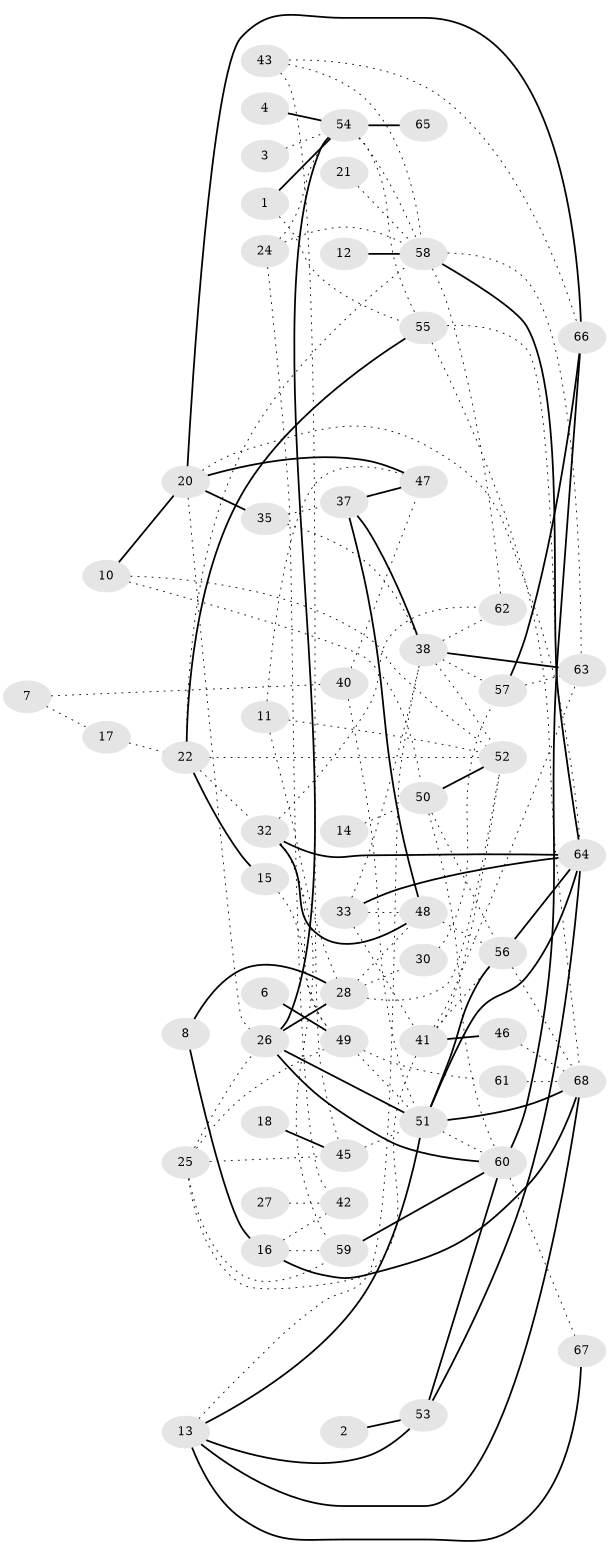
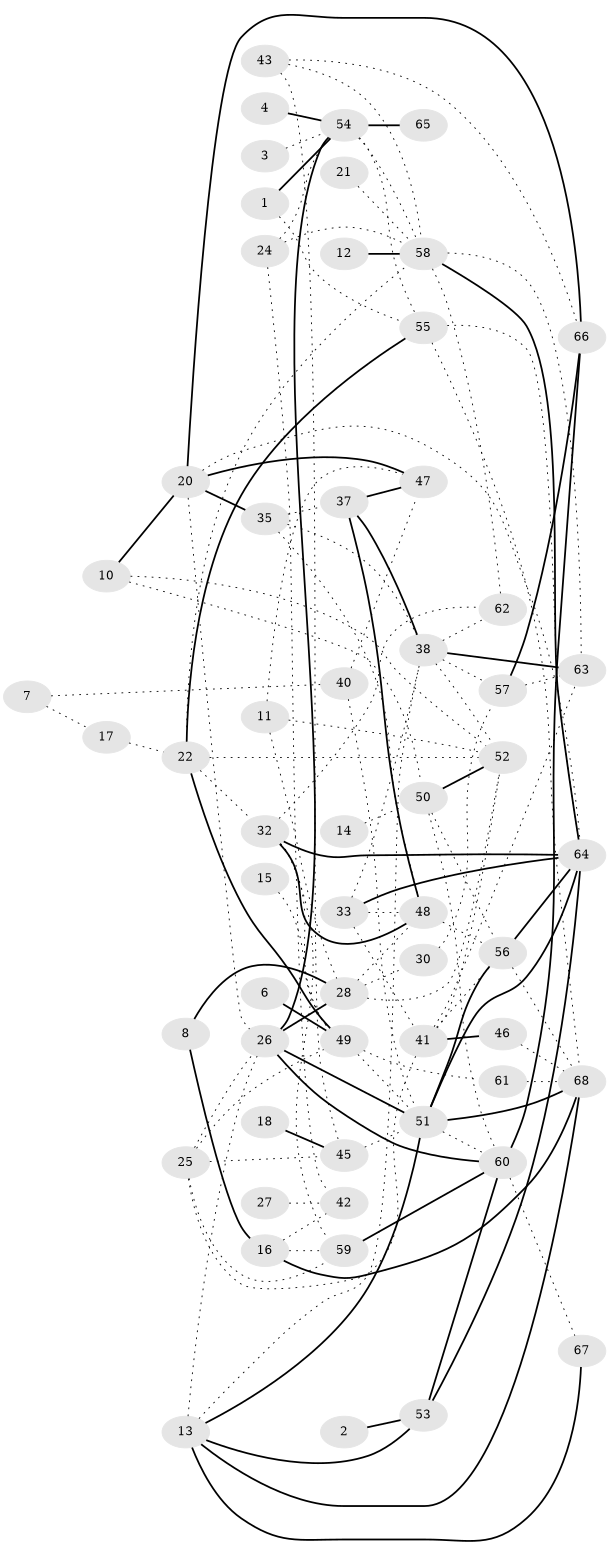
none -> (346, 619)
(212, 809) -> (245, 909)
none -> (213, 1225)
